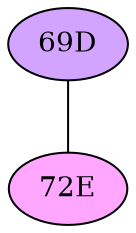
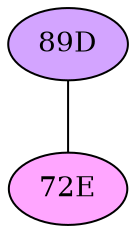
(68, 44) -> (68, 44)
